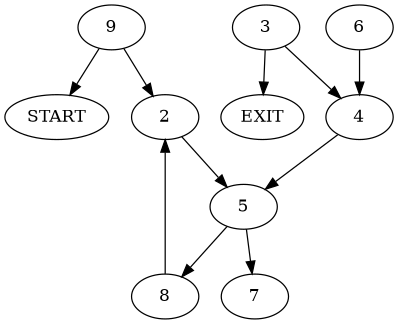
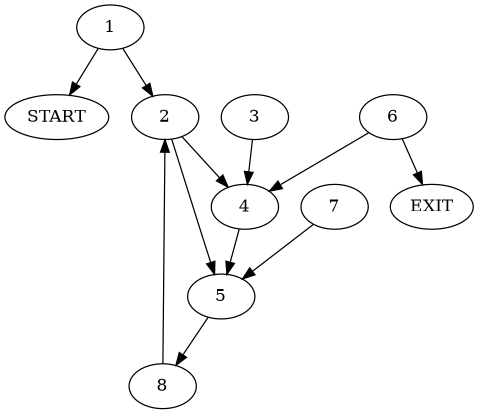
(112, 27) -> (110, 27)
(264, 66) -> (410, 156)
none -> (201, 157)
(248, 245) -> (283, 248)
